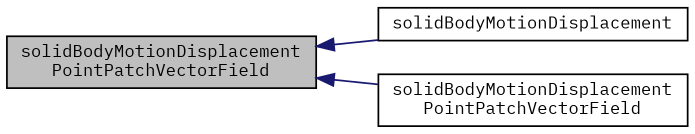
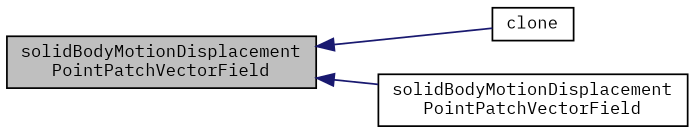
(533, 24) -> (533, 24)
